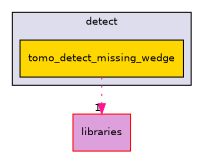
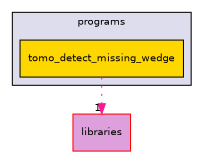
(102, 22) -> (102, 22)
